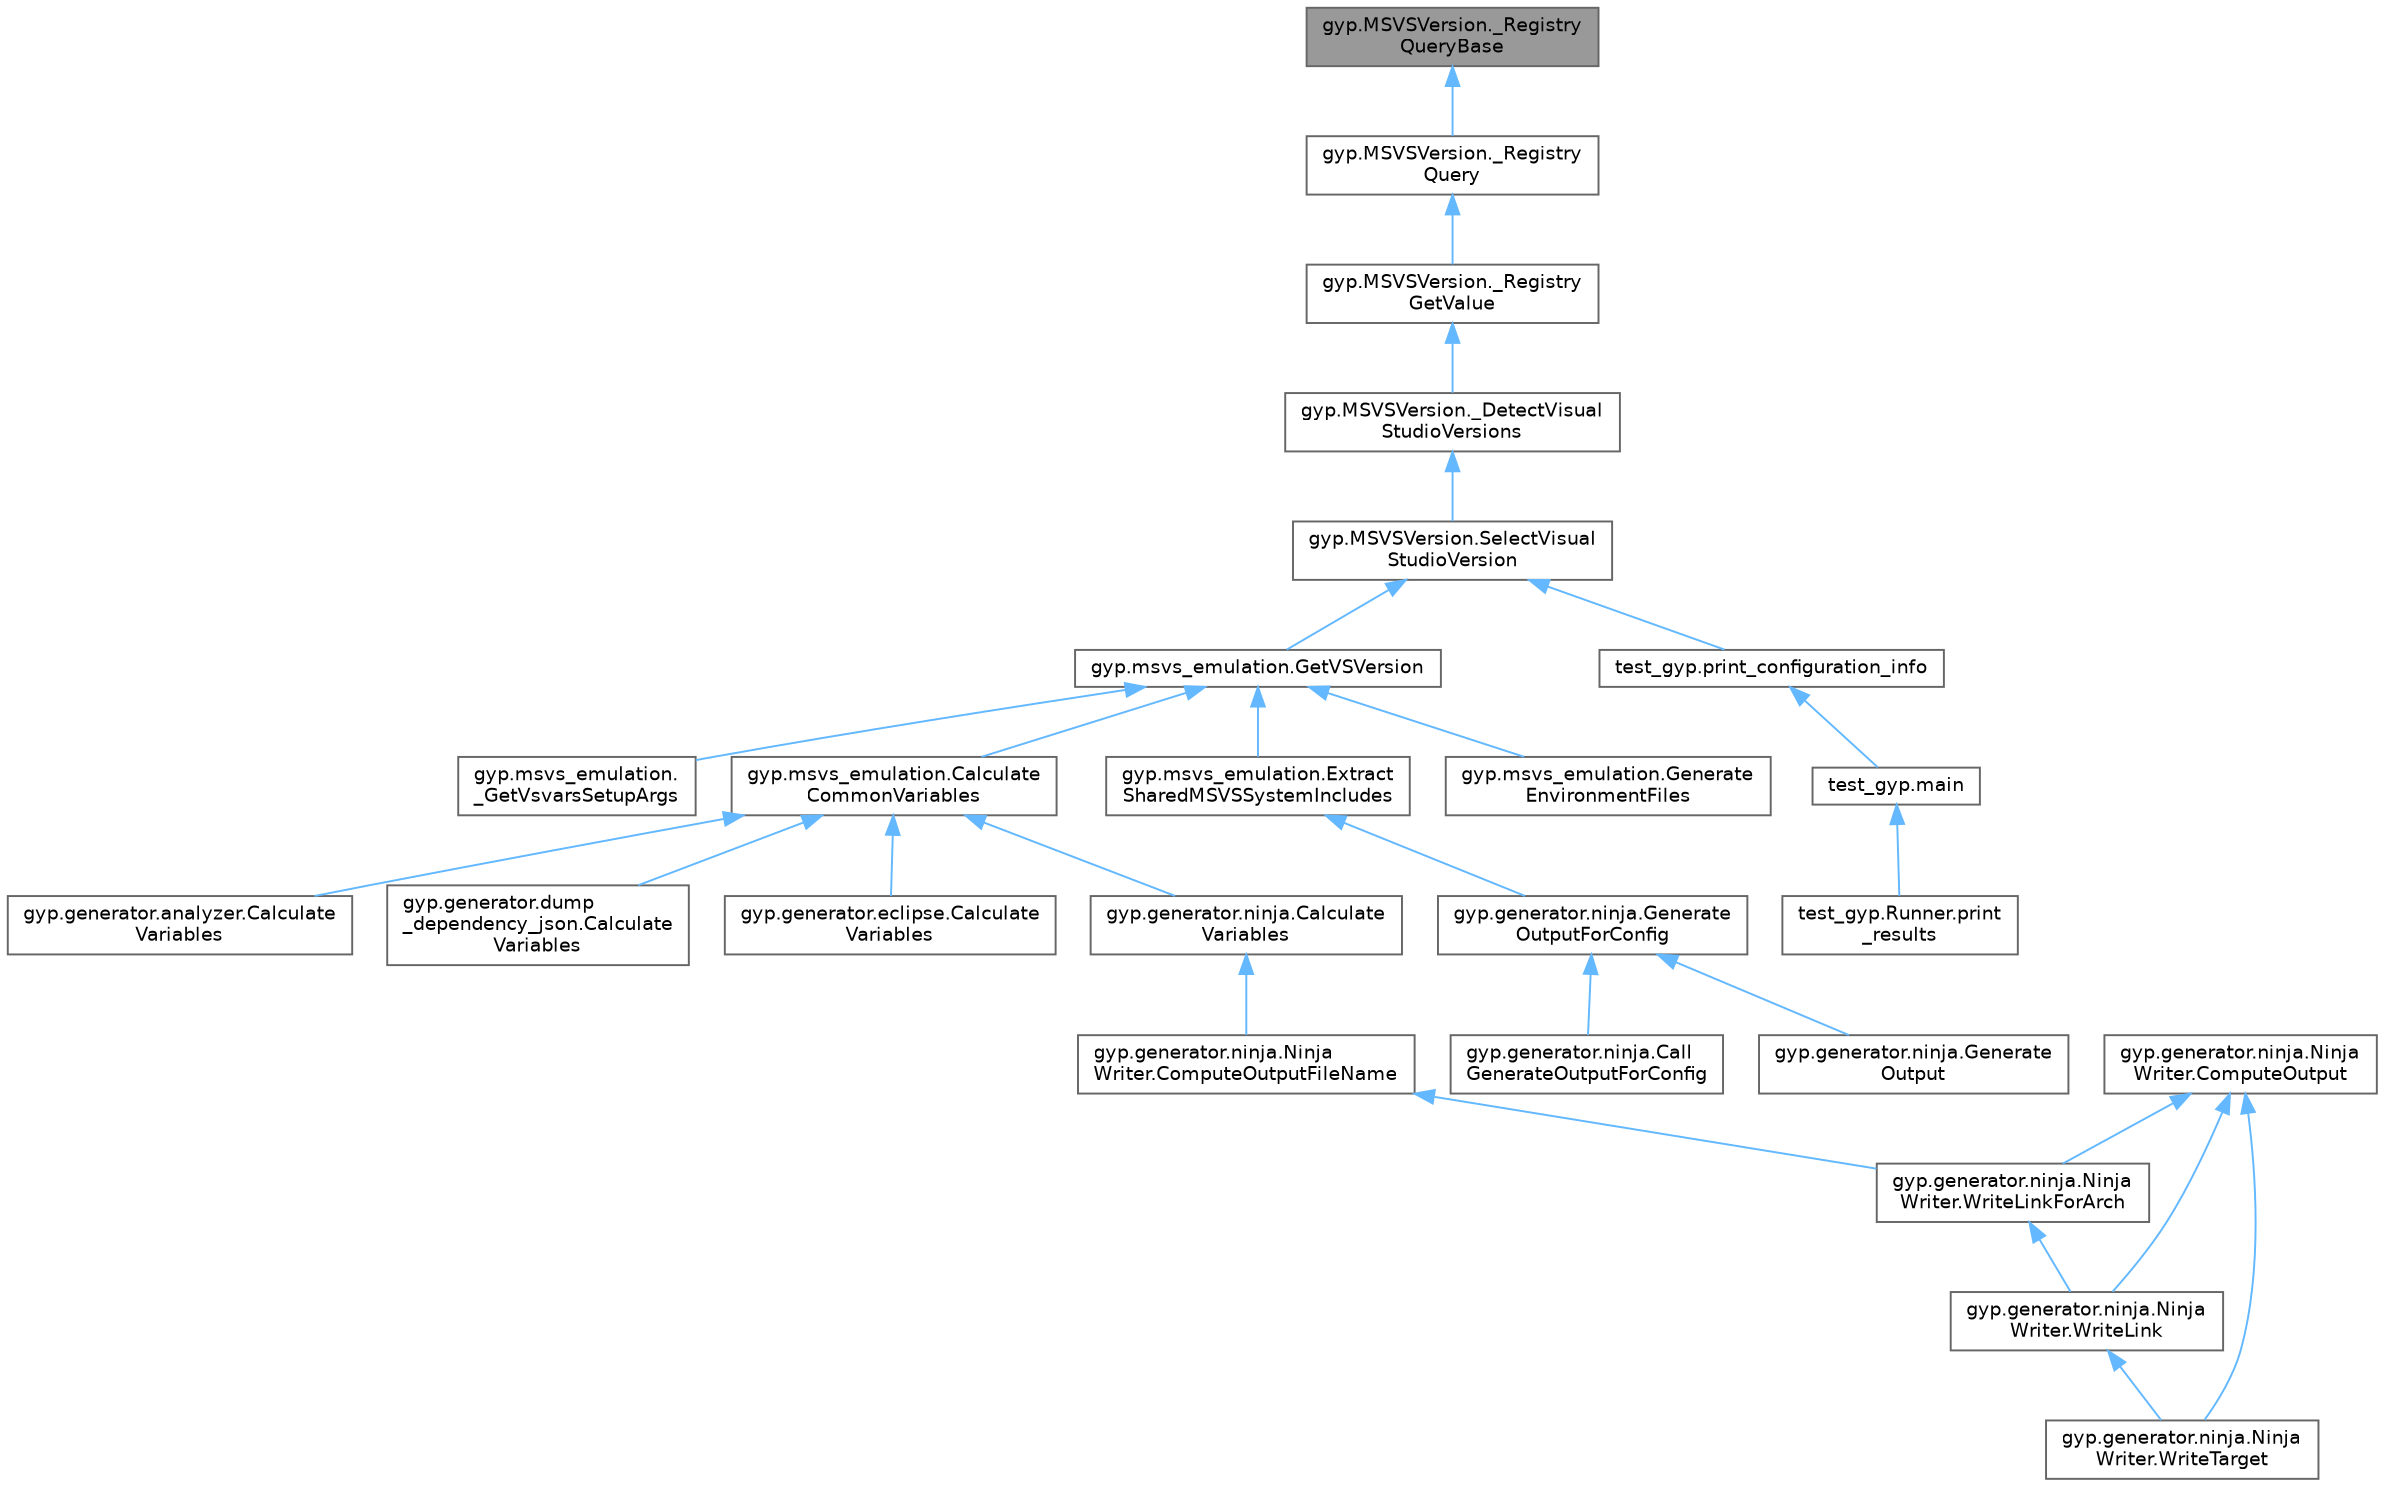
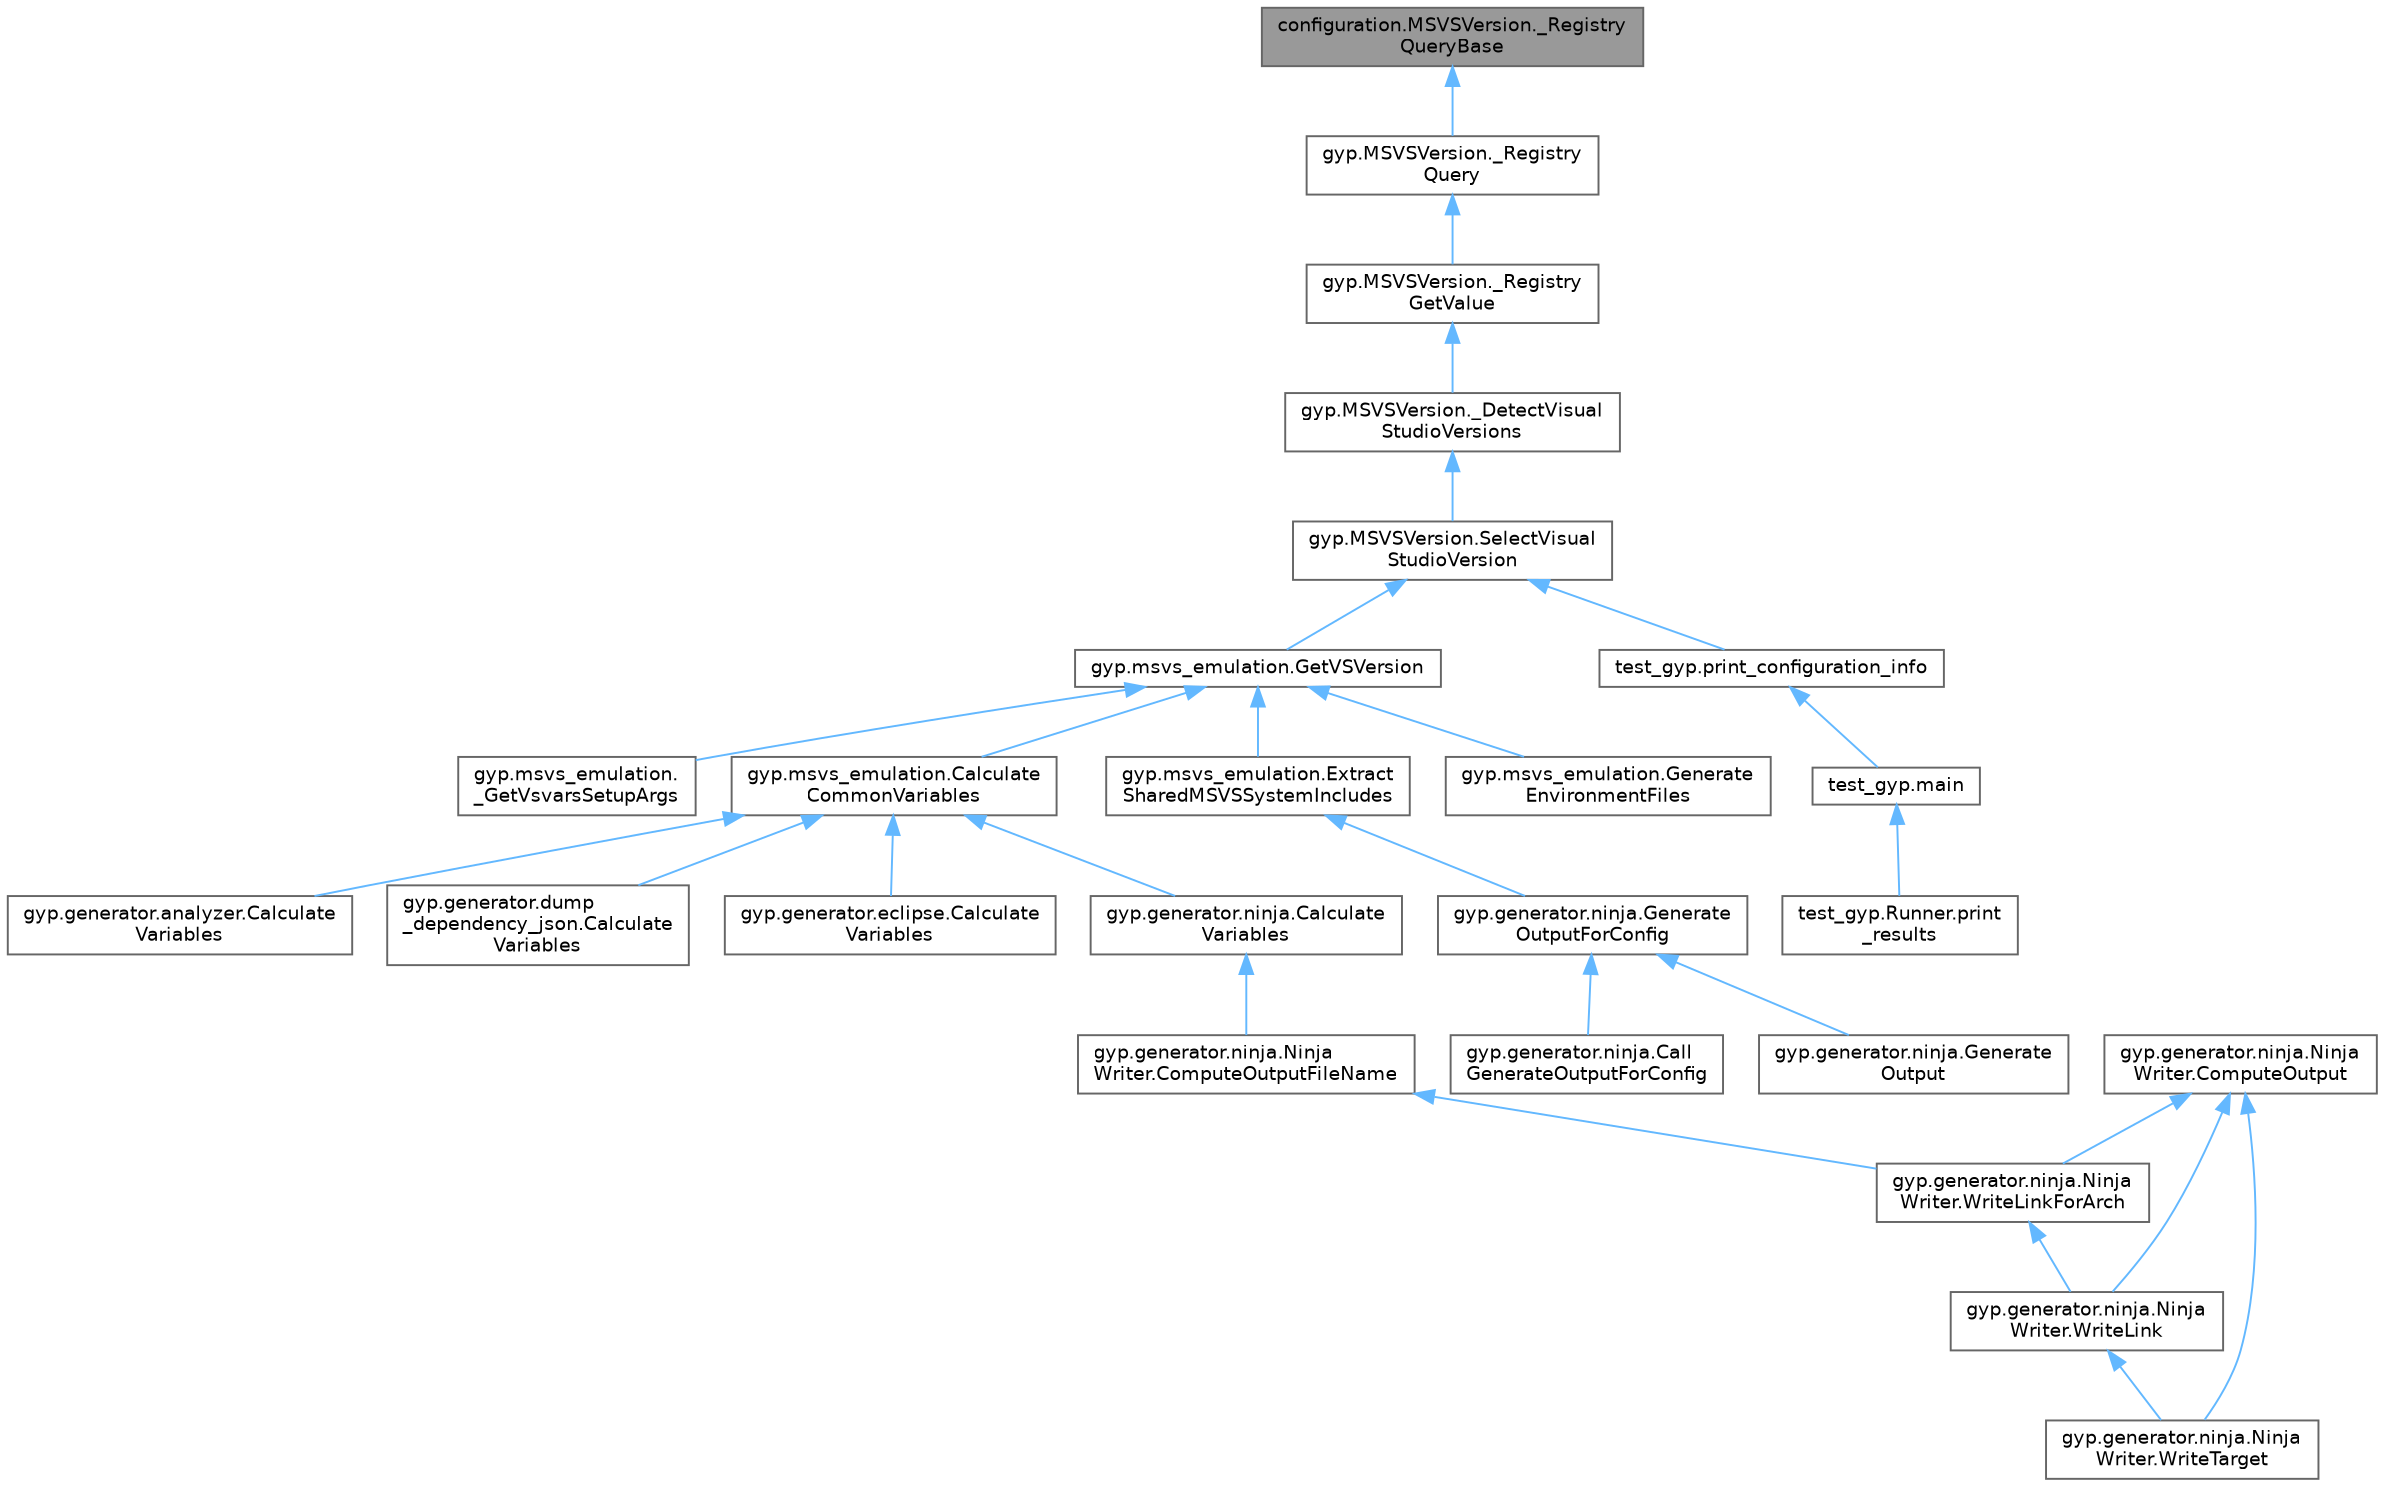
(1453, 37) -> (1453, 37)
